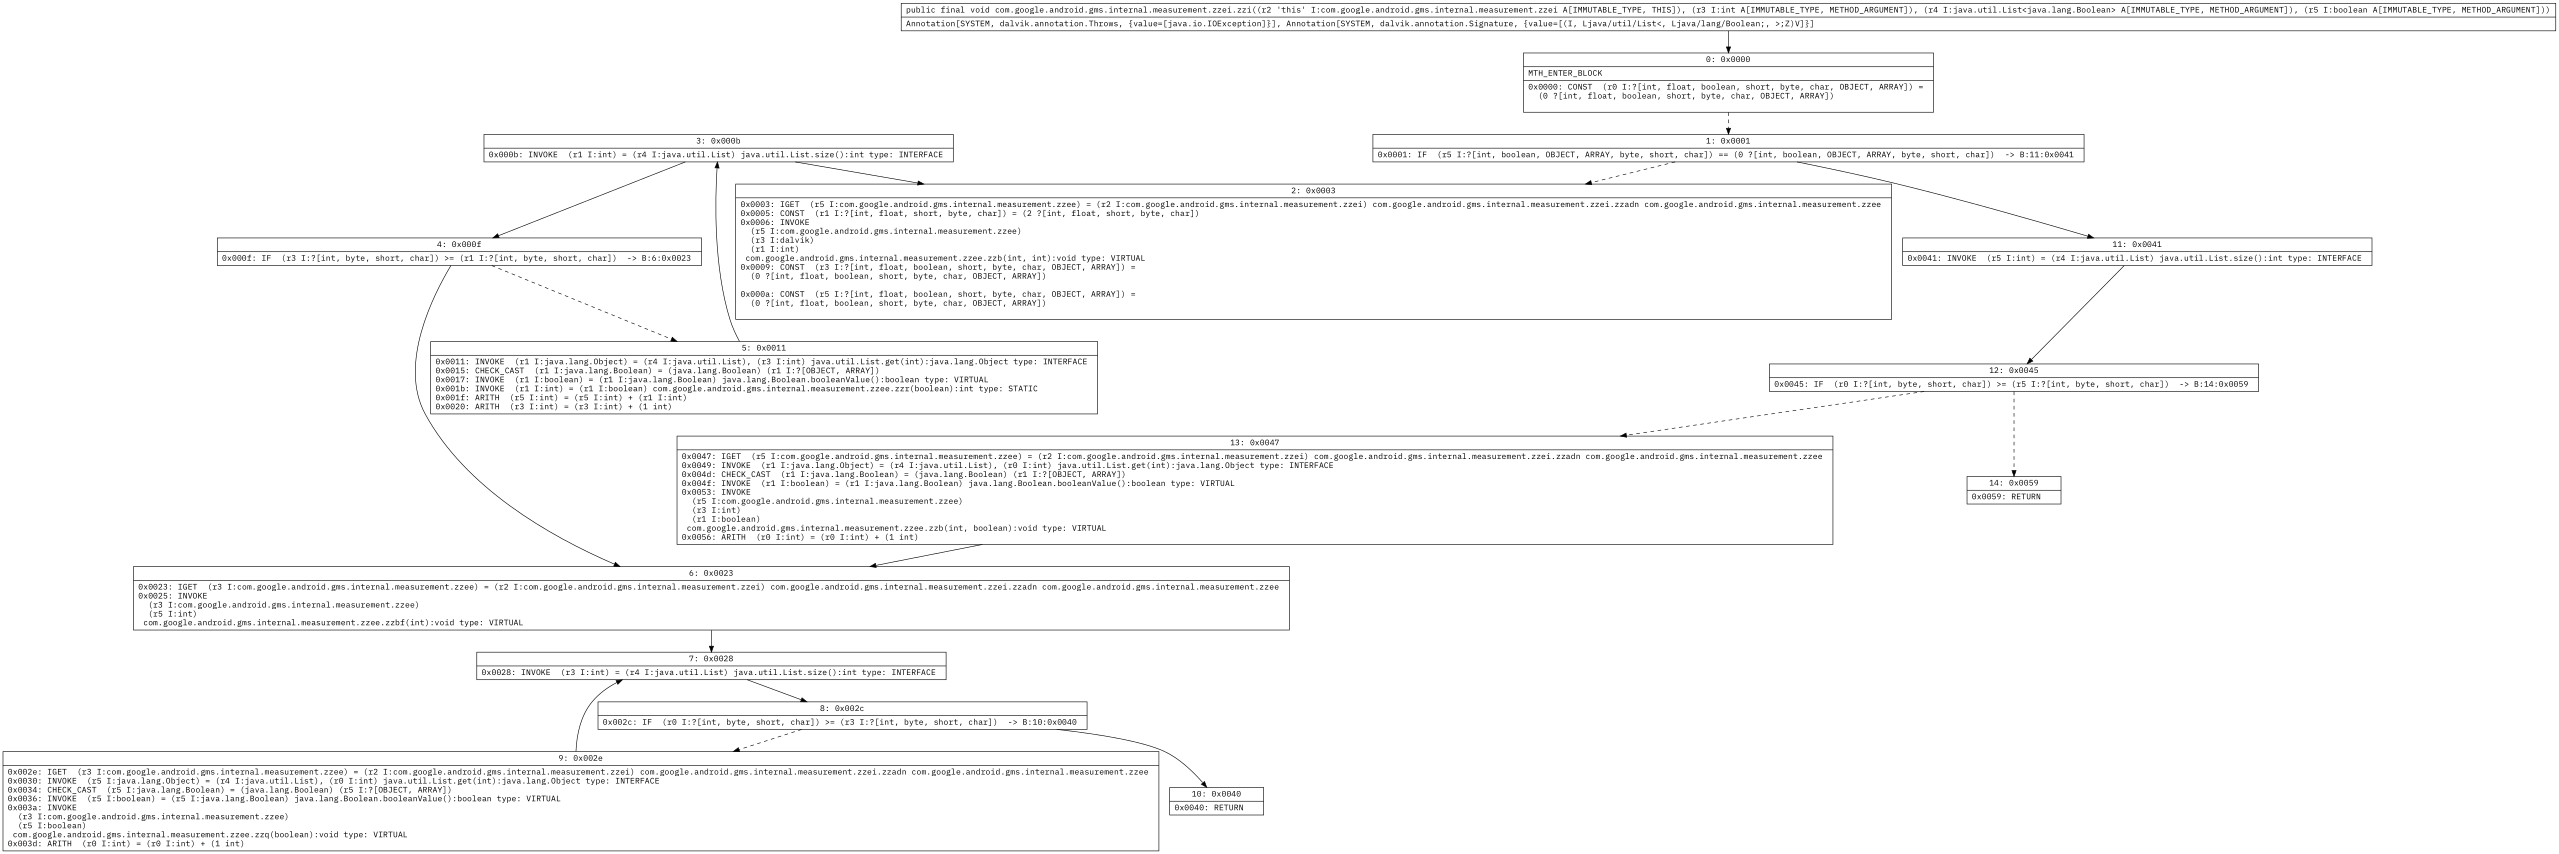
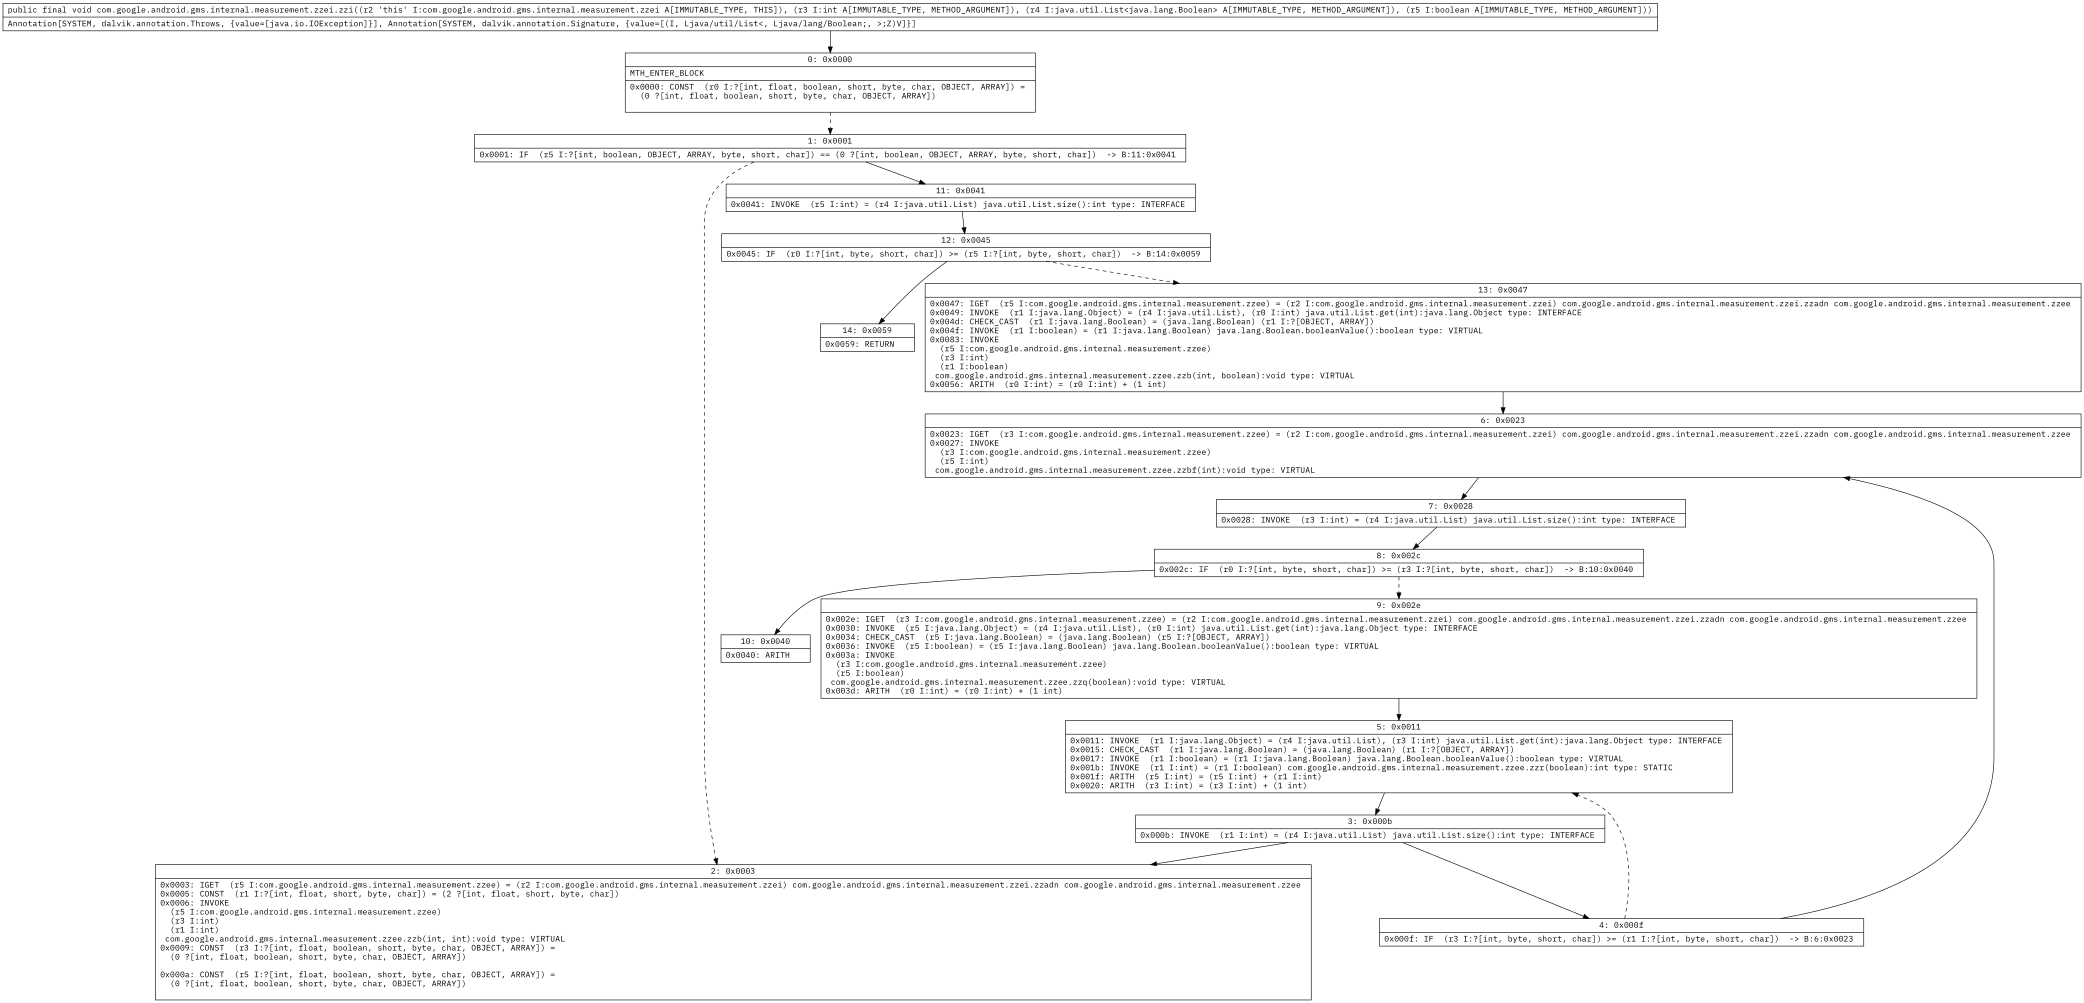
(778, 240) -> (190, 921)
(2014, 431) -> (913, 289)
(722, 492) -> (970, 340)
(178, 596) -> (970, 443)
(586, 711) -> (1399, 706)
(1217, 808) -> (766, 655)
